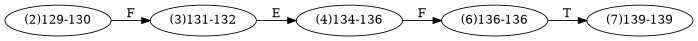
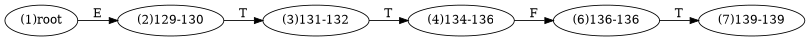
(131, 14) -> (243, 14)
(276, 14) -> (389, 14)
none -> (41, 21)
